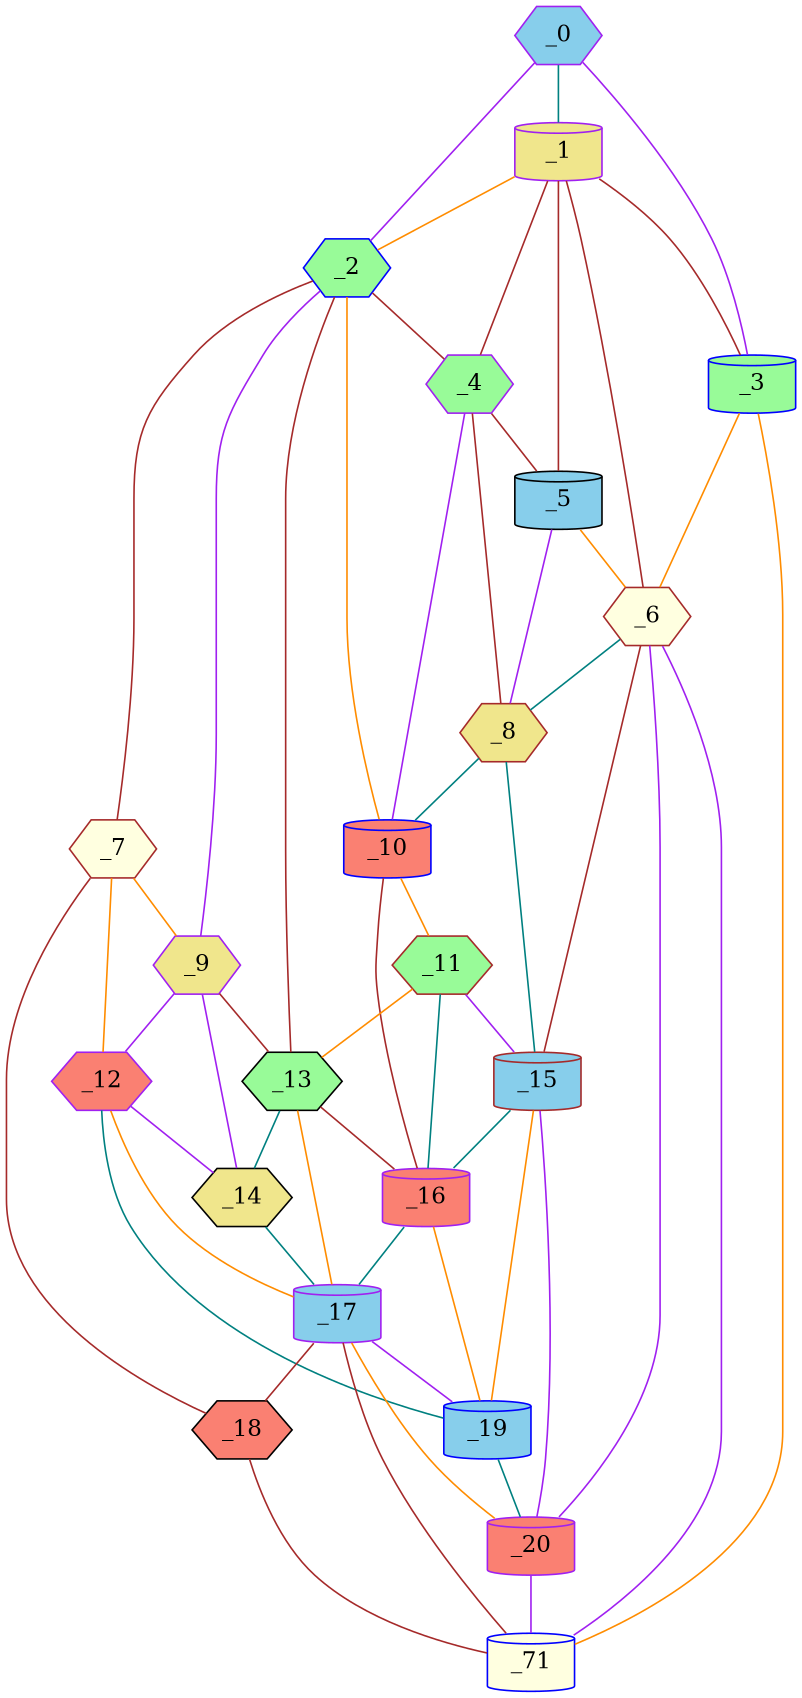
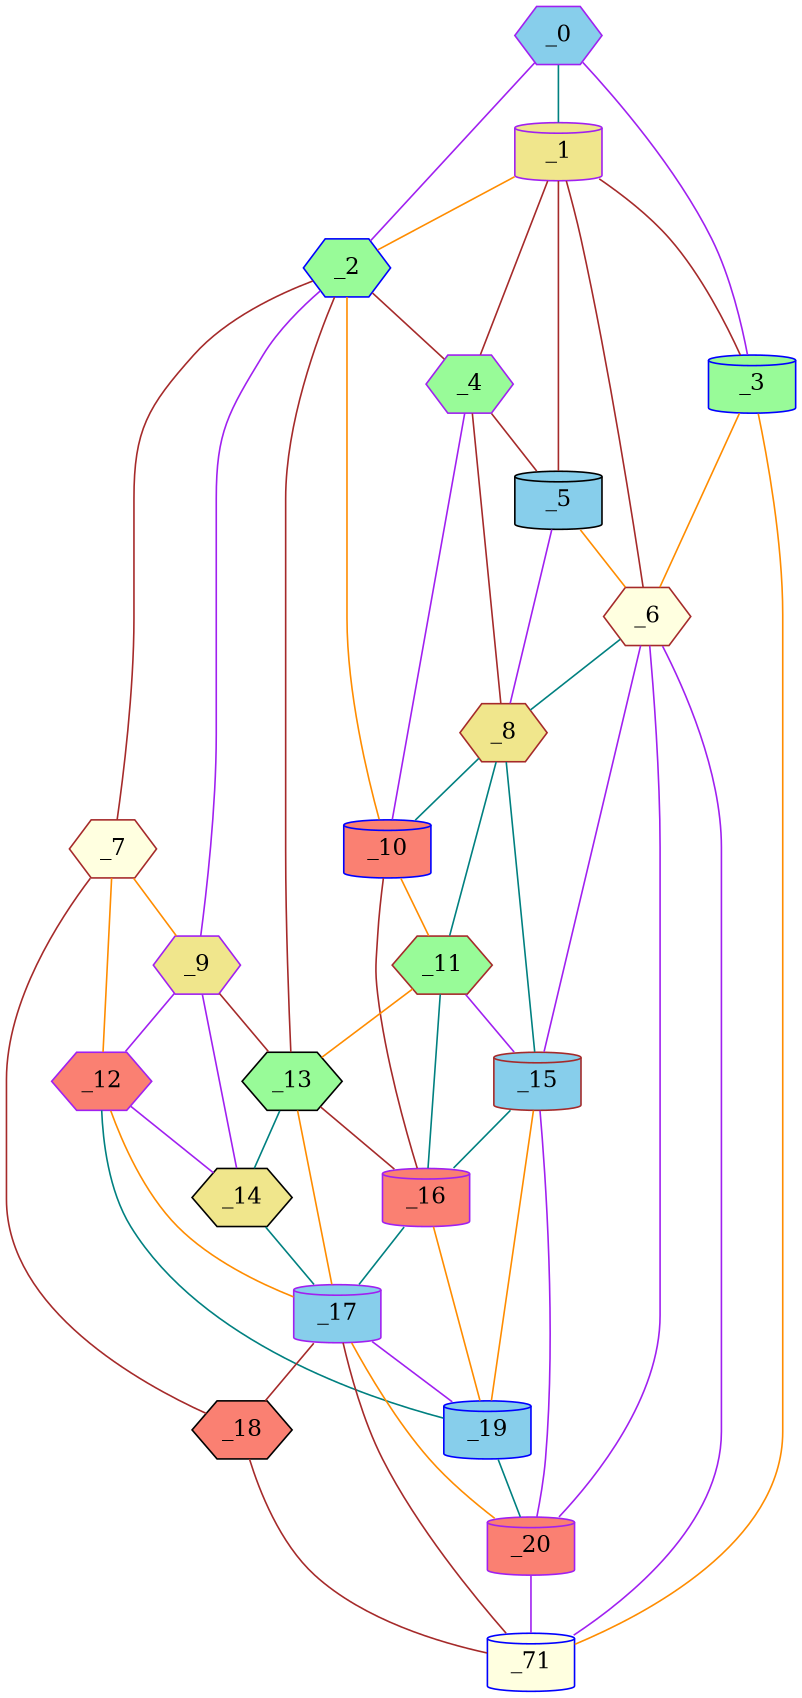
none -> (473, 849)
(592, 849) -> (592, 849)
